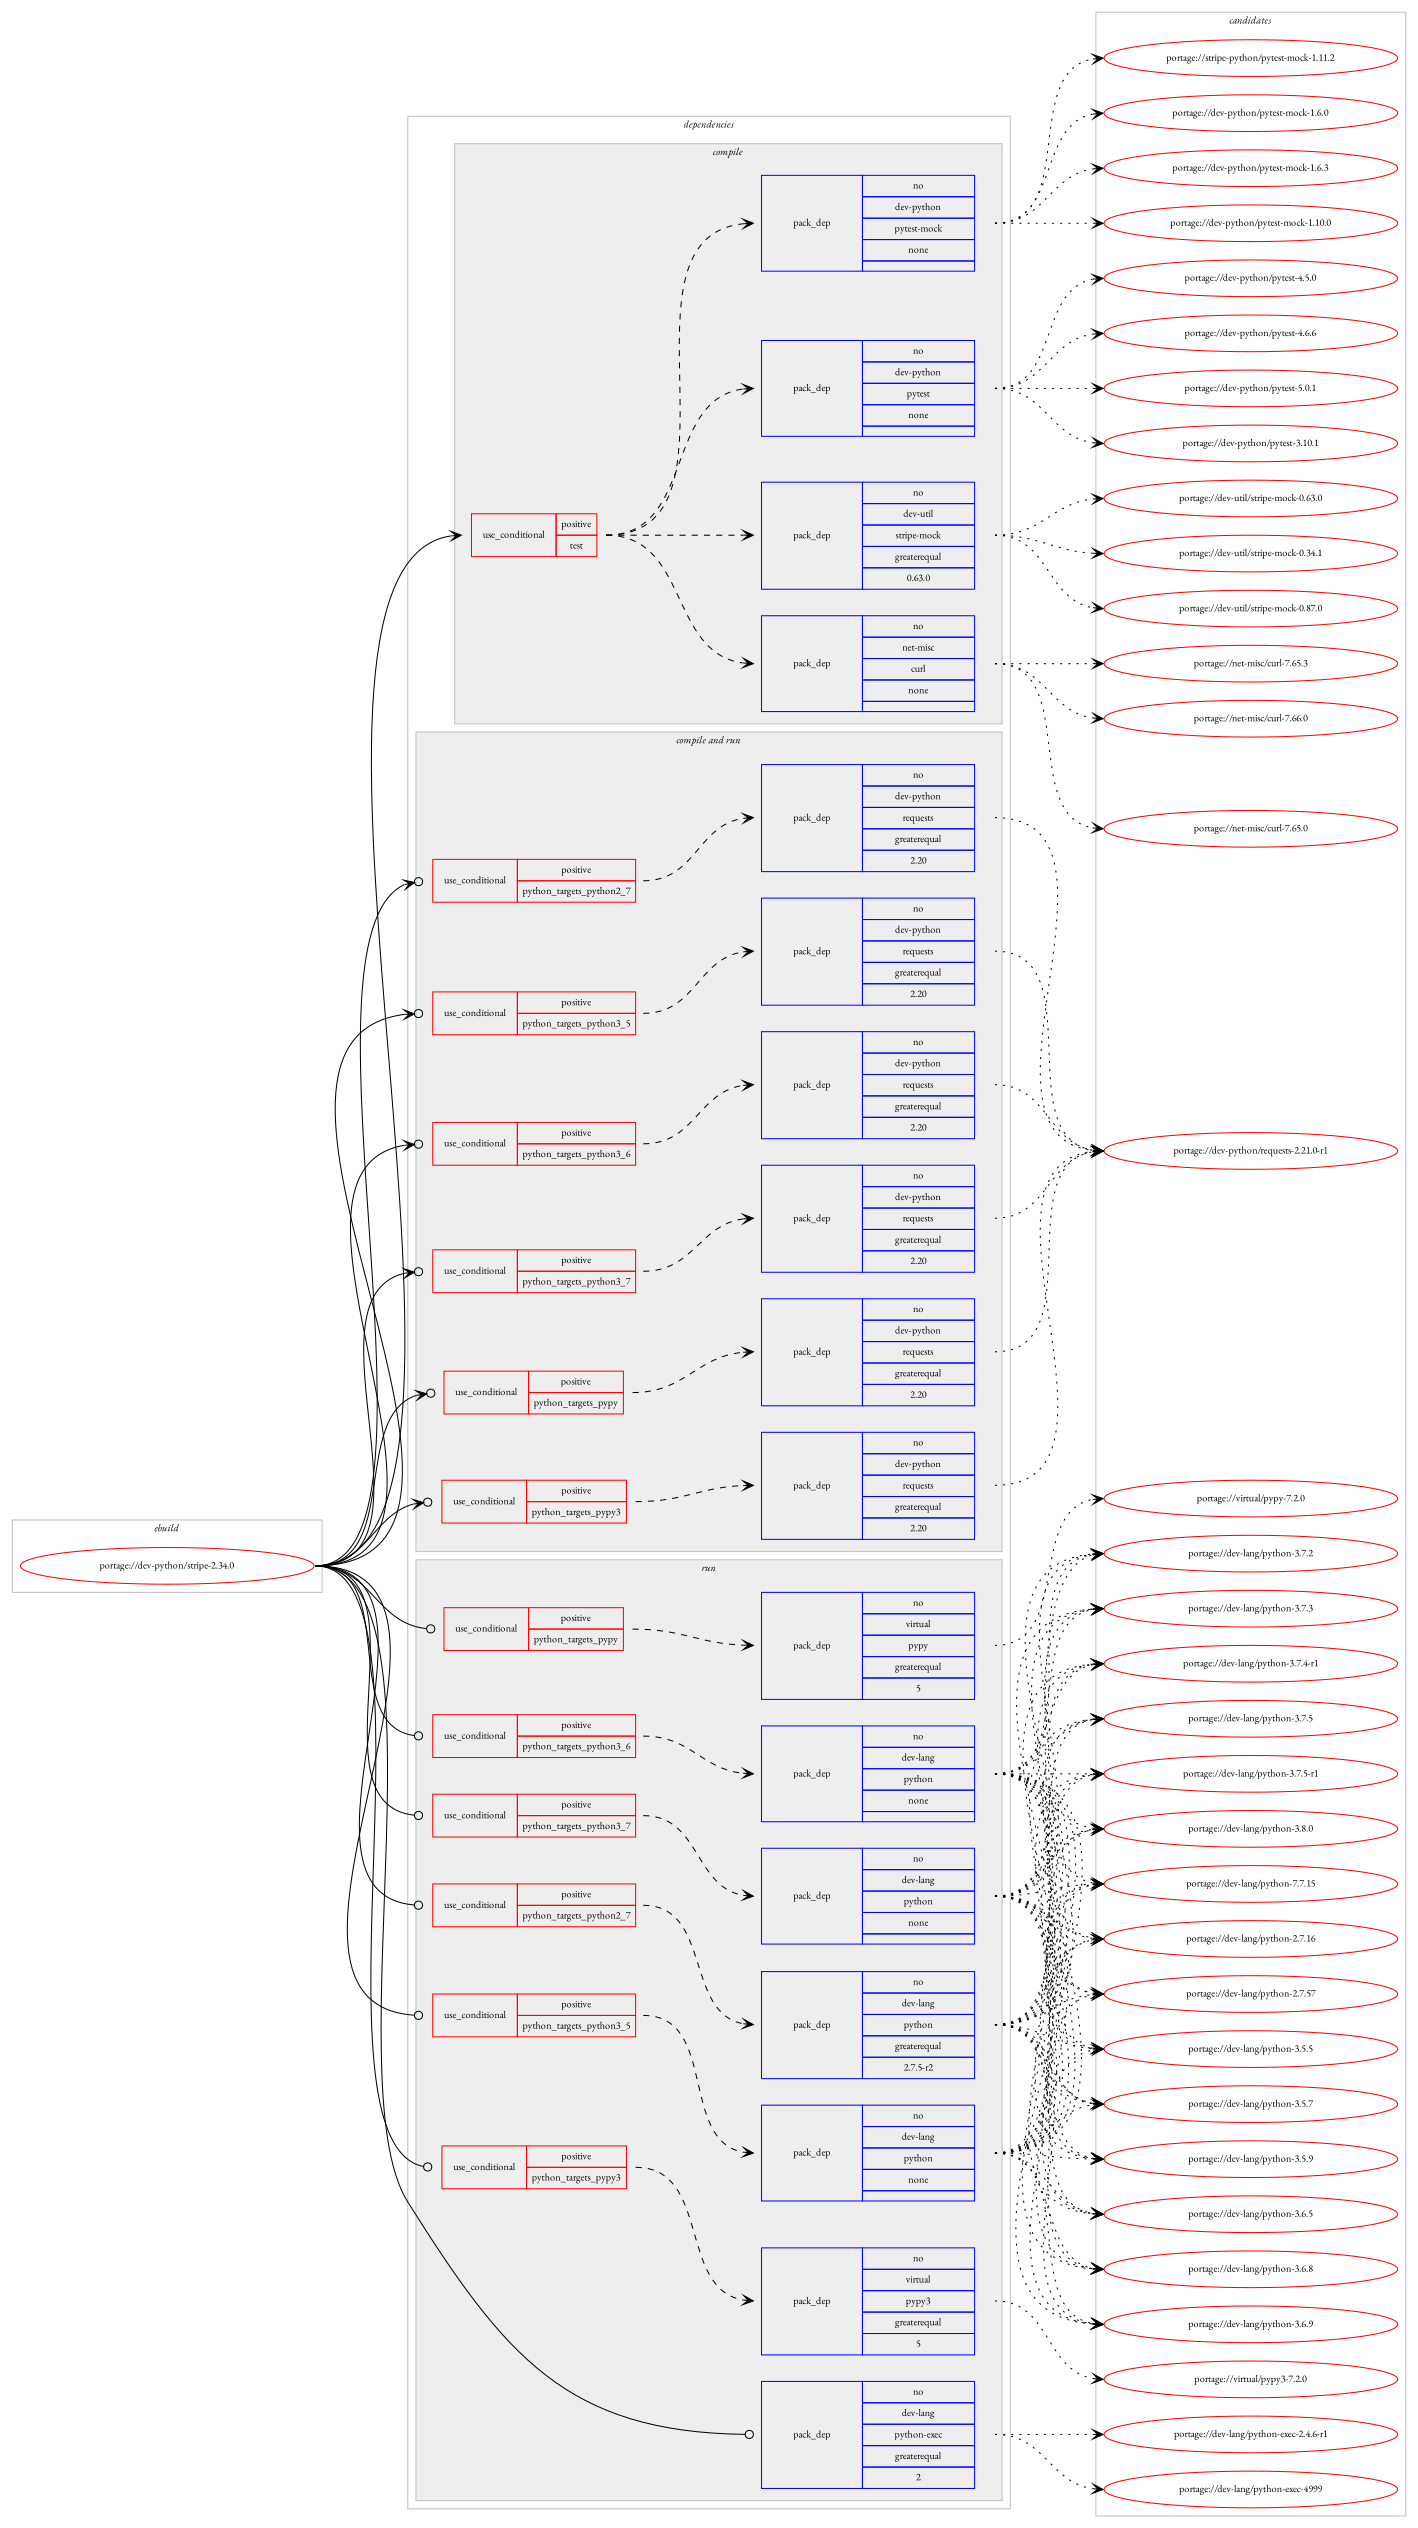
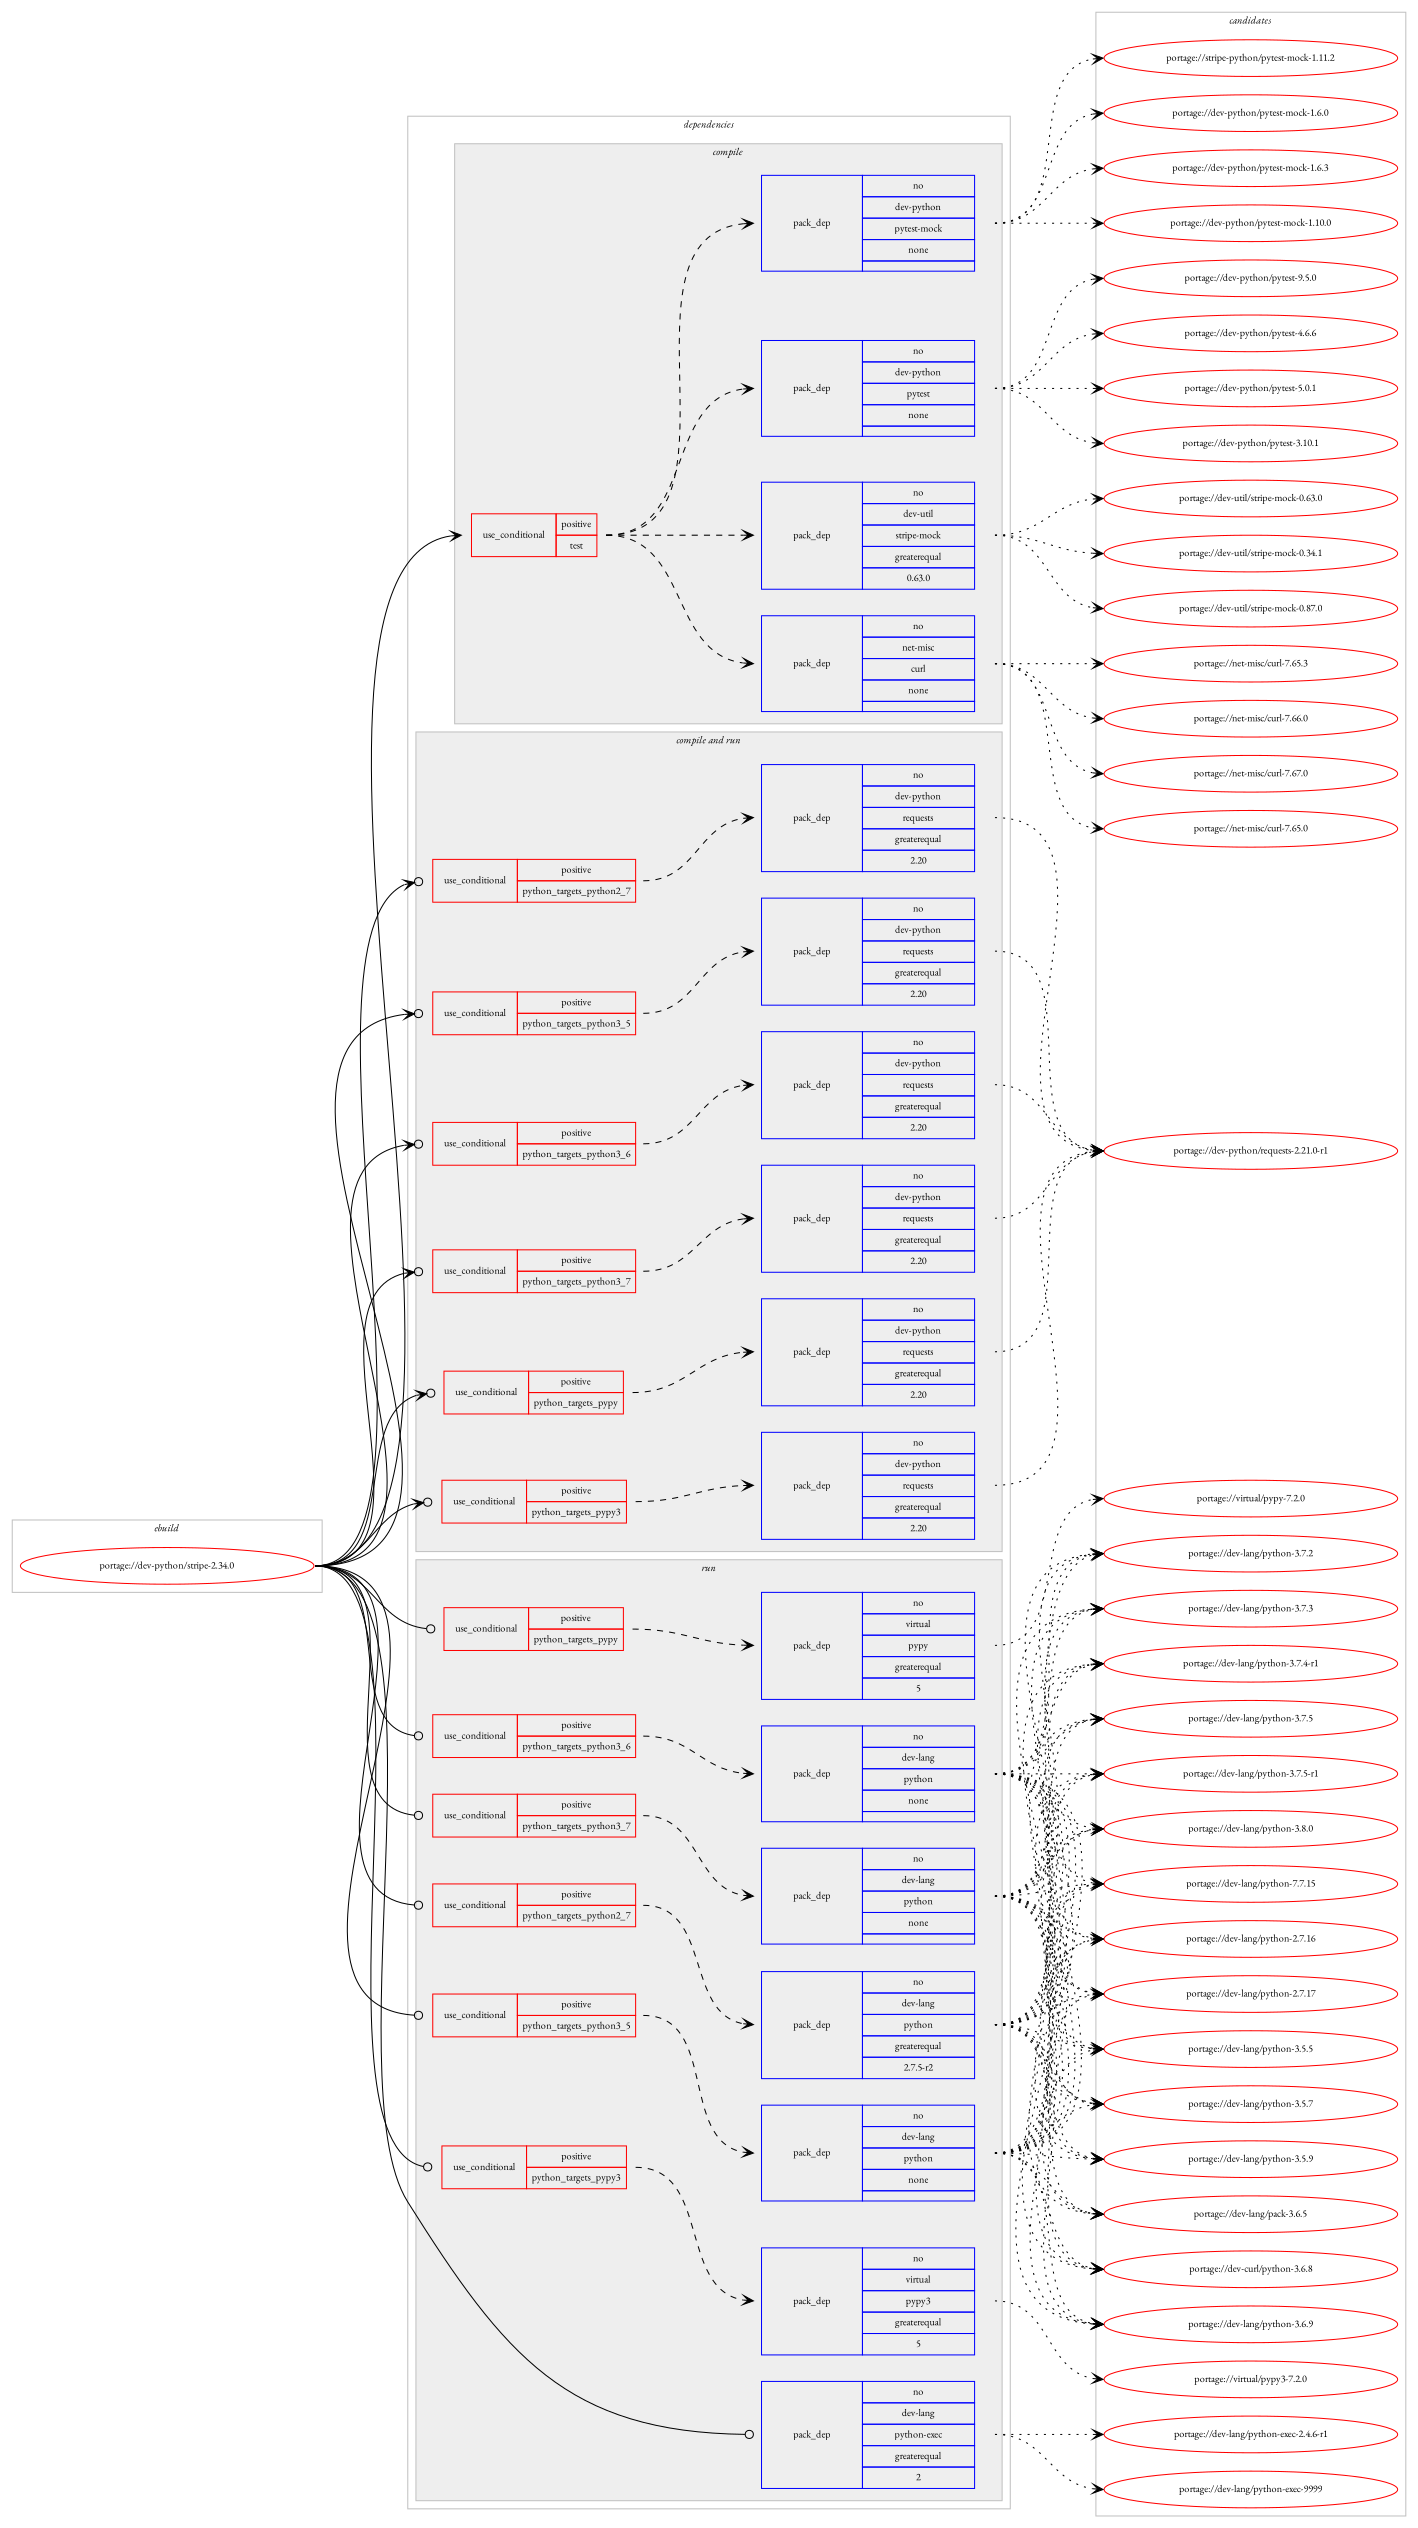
(1251, 278) -> (1251, 278)
none -> (1251, 774)
(1251, 1994) -> (1251, 1994)
(1251, 2214) -> (1251, 2214)
(1251, 2269) -> (1251, 2269)
(1251, 2489) -> (1251, 2489)
